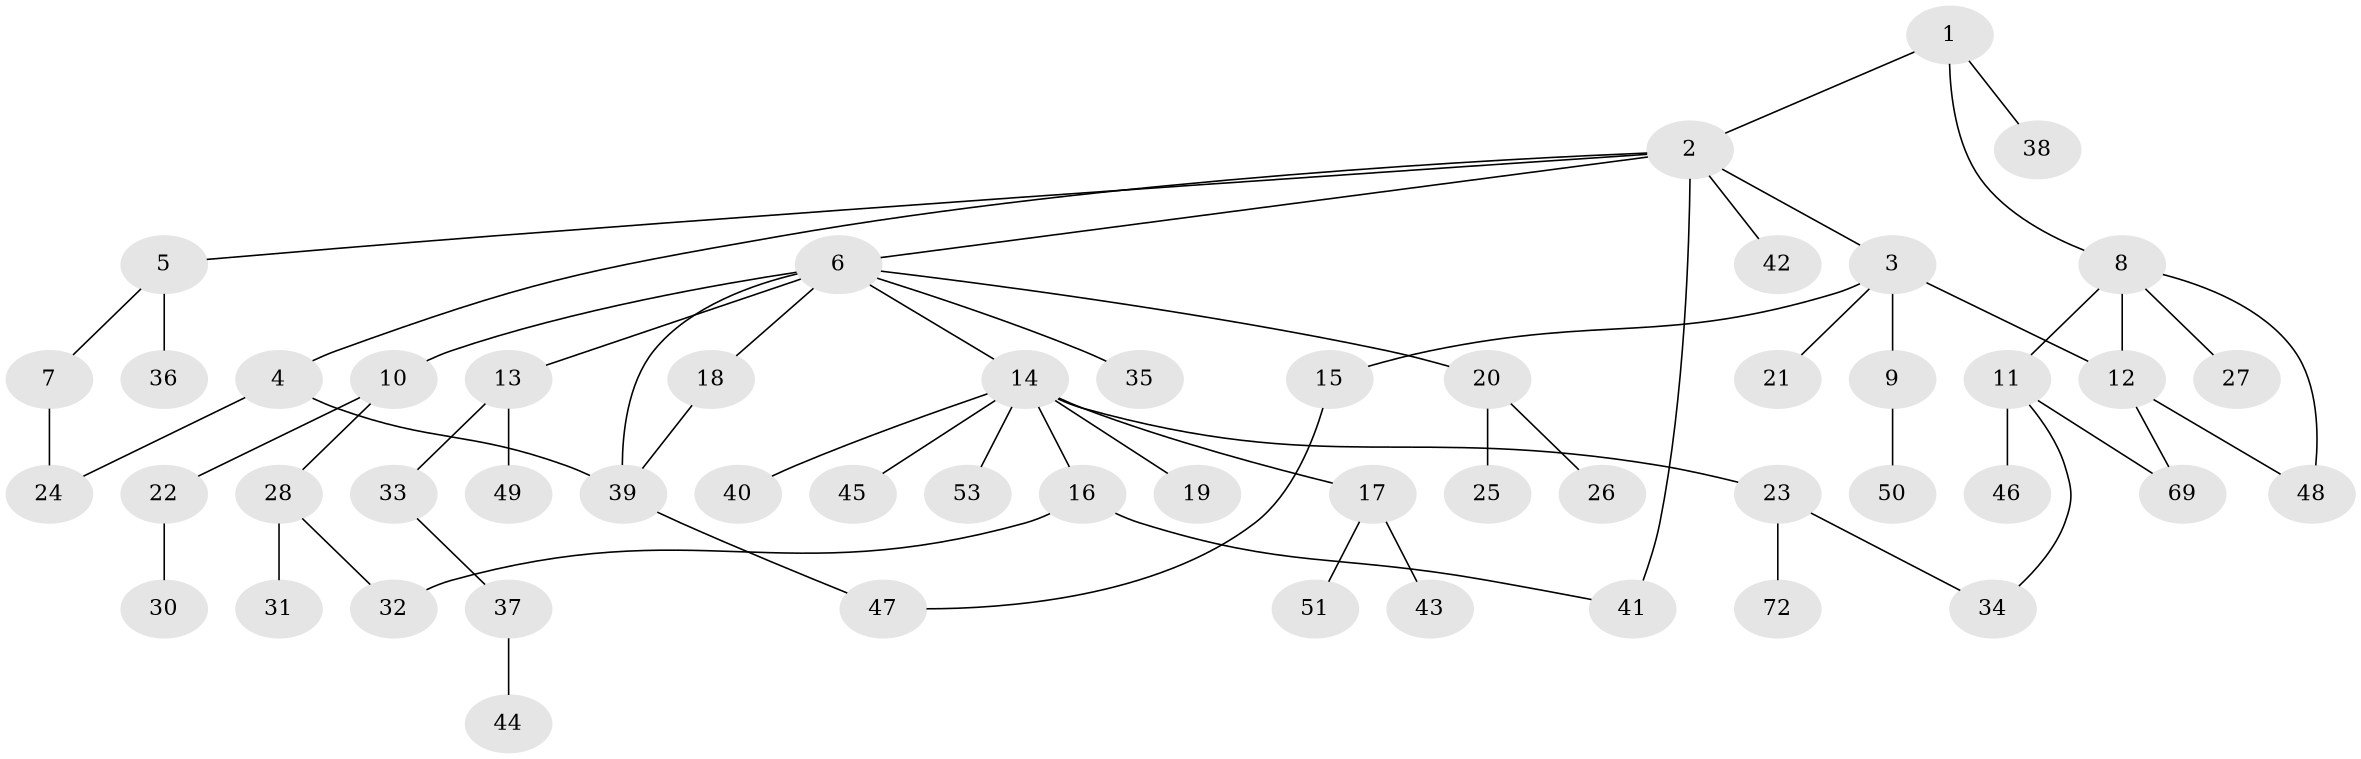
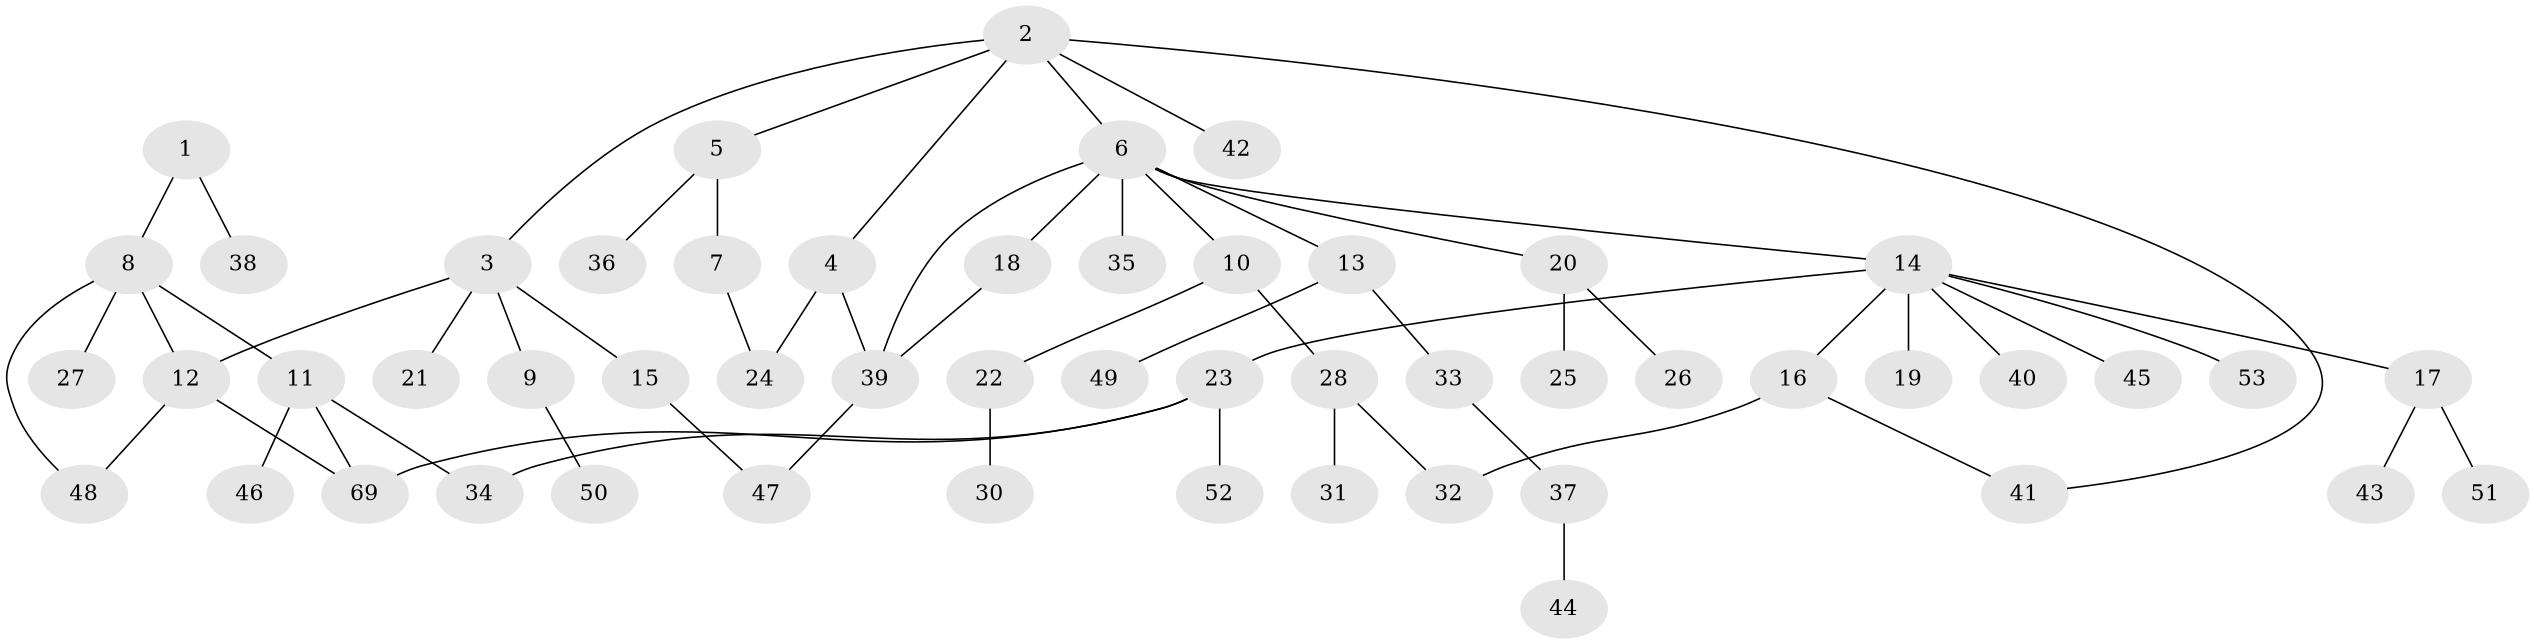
(1820, 93) -> none
none -> (652, 433)
(1778, 609) -> (1220, 494)
